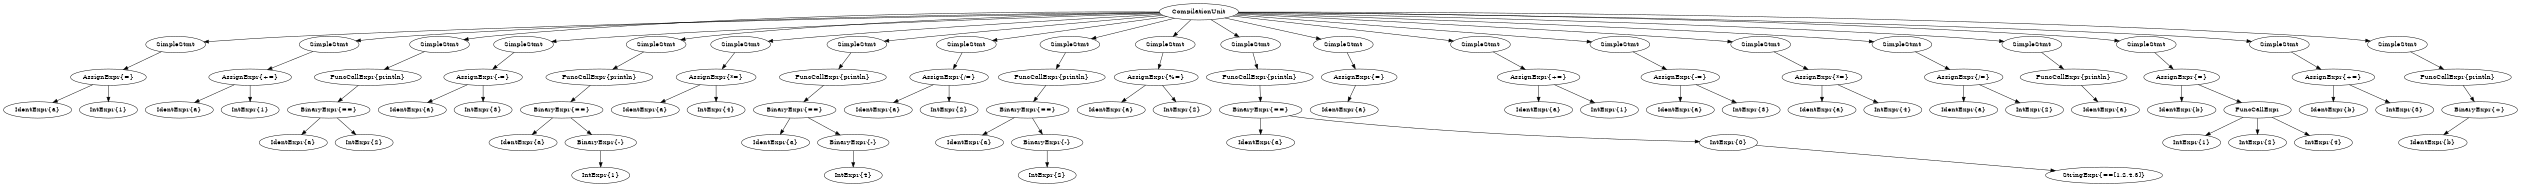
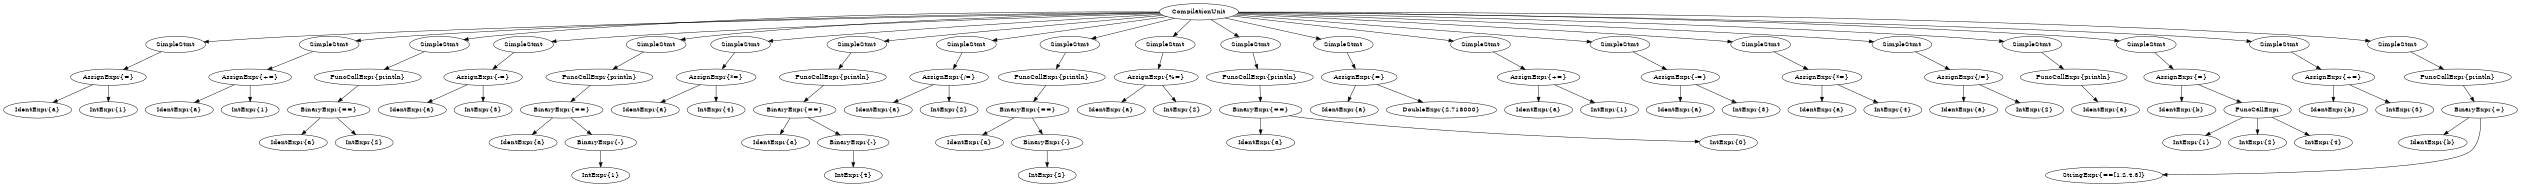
none -> (1441, 110)
(1903, 158) -> (2338, 170)
